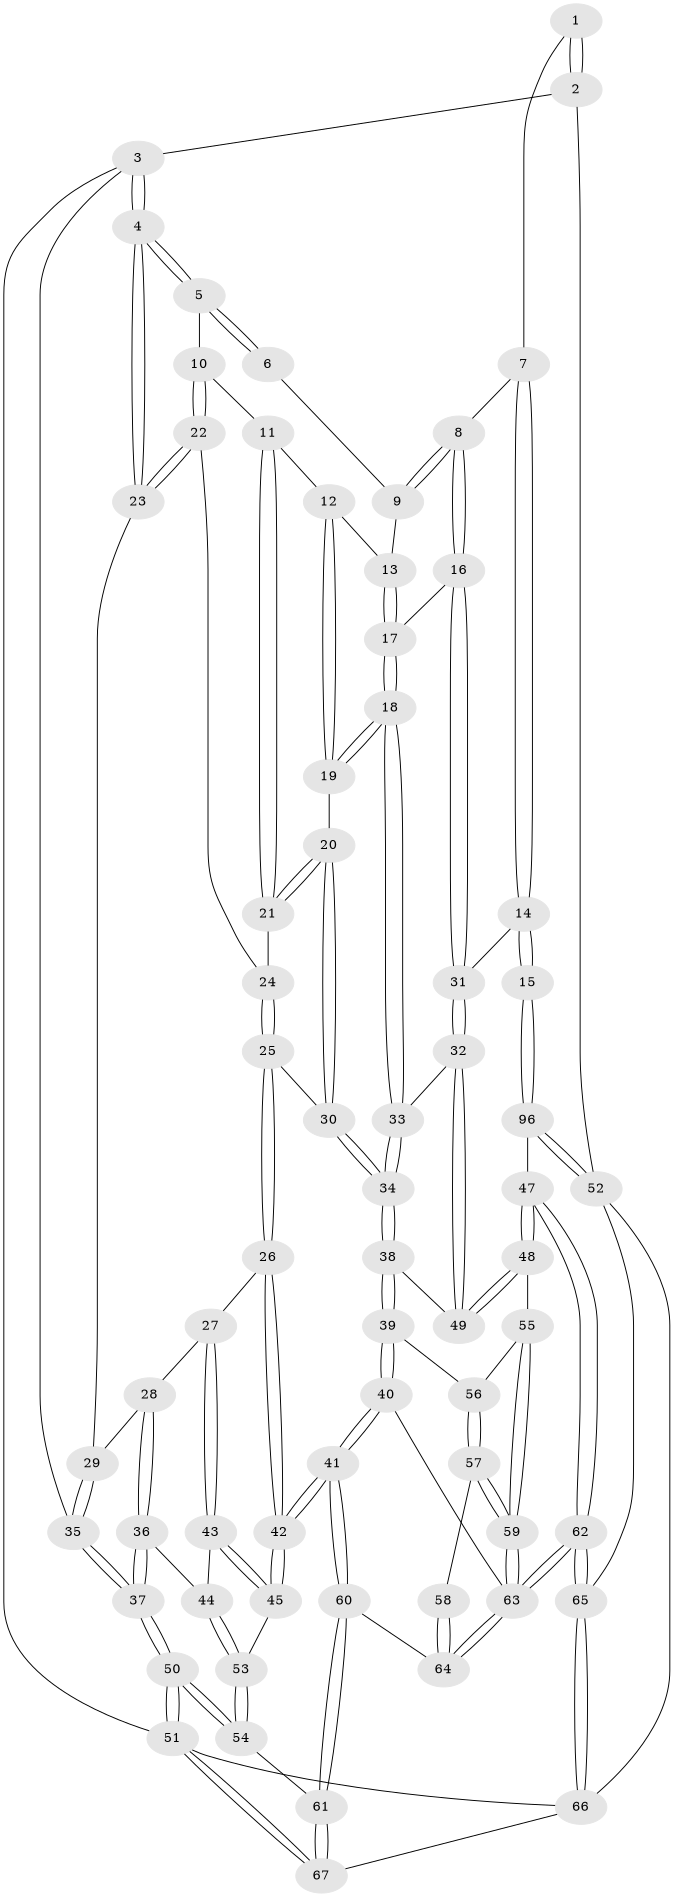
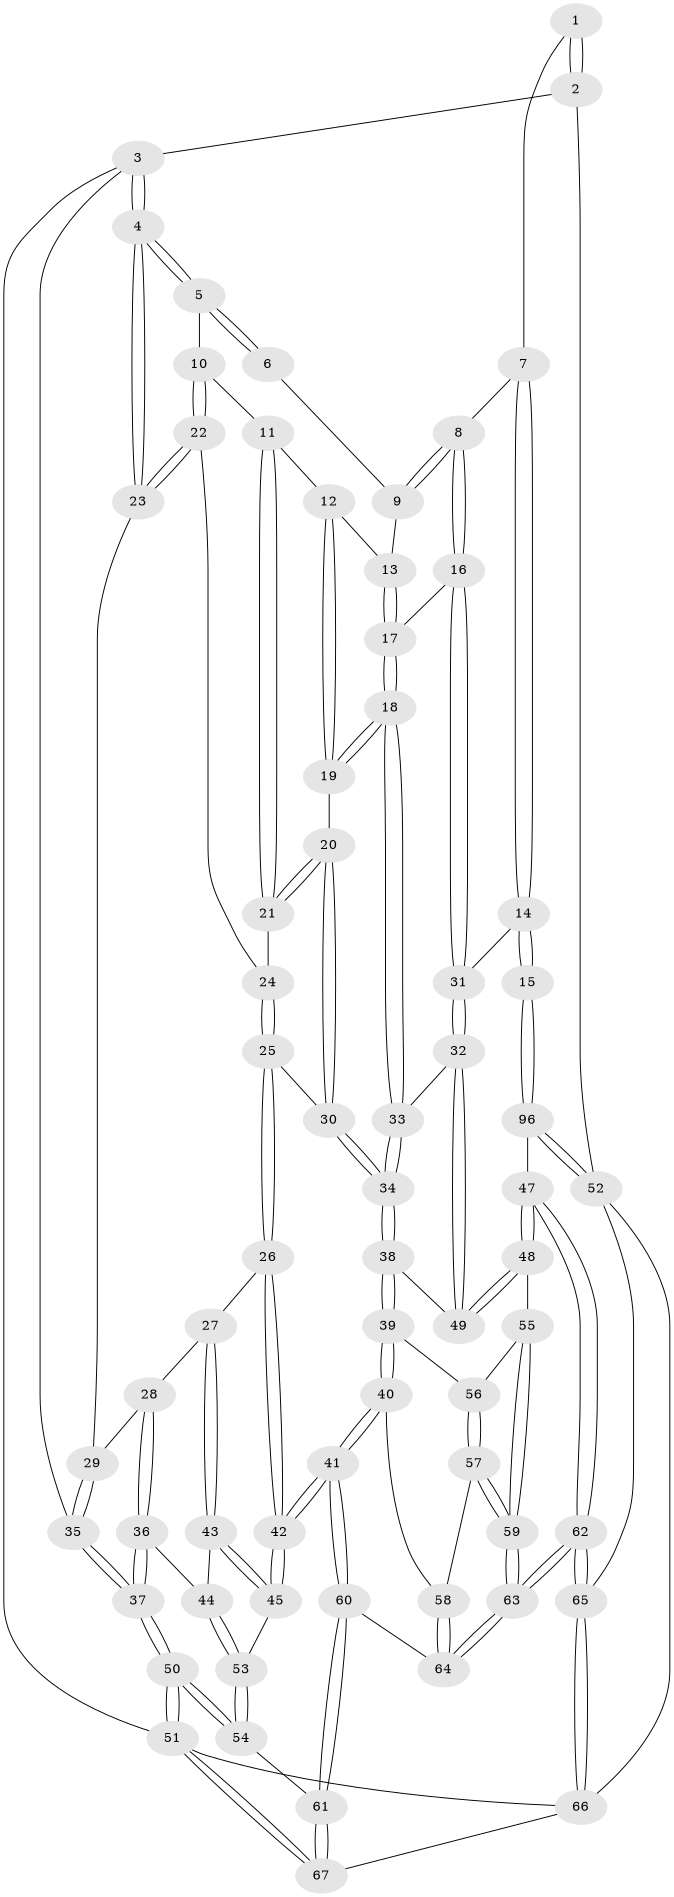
(447, 1499) -> (395, 1503)
